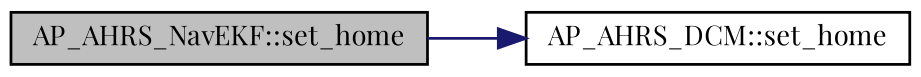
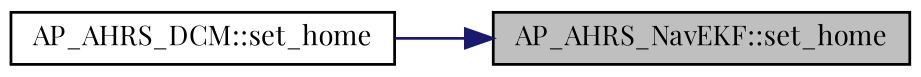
(463, 38) -> (430, 38)
